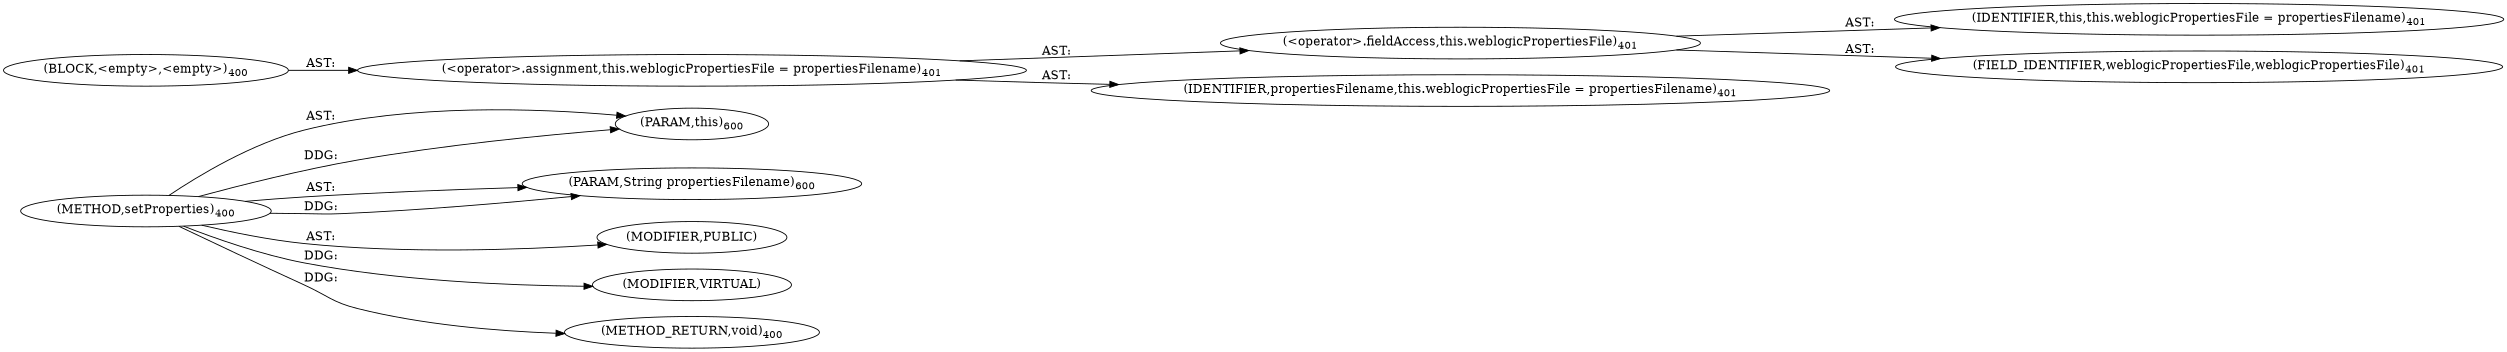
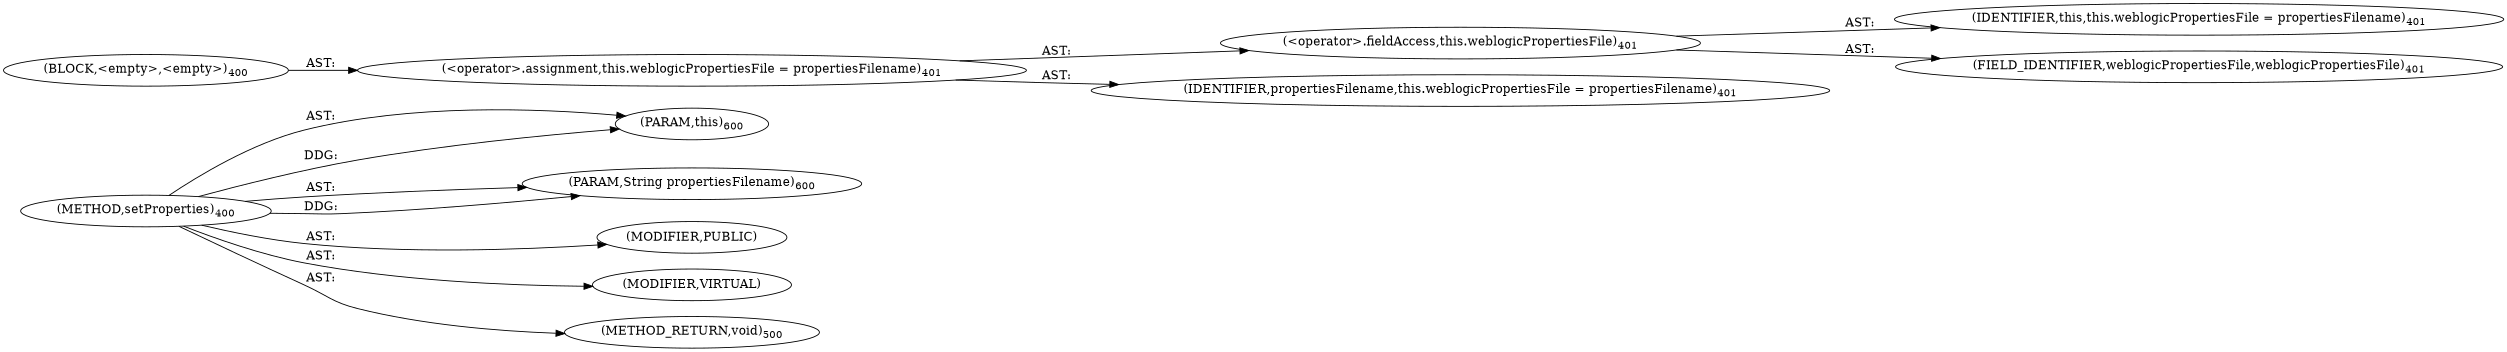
(323, 256) -> (323, 256)
(323, 278) -> (323, 278)
(773, 331) -> (773, 331)
